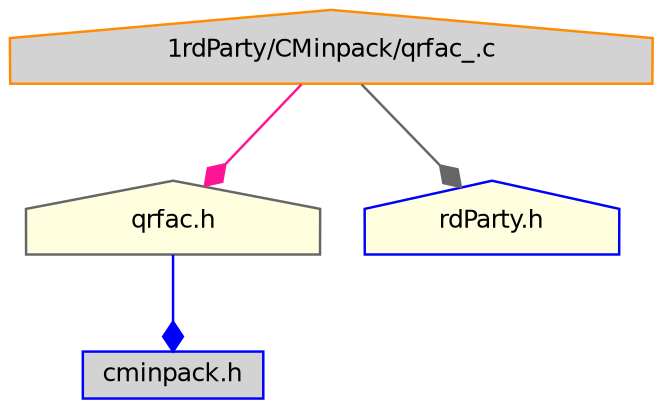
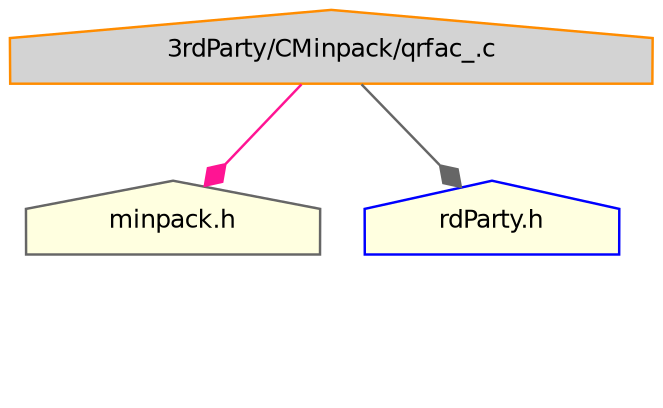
(331, 51) -> (331, 51)
(173, 222) -> (173, 222)
(173, 375) -> none
